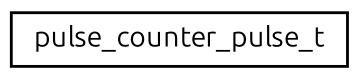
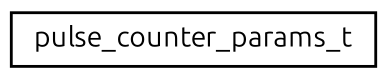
(179, 40) -> (194, 40)
